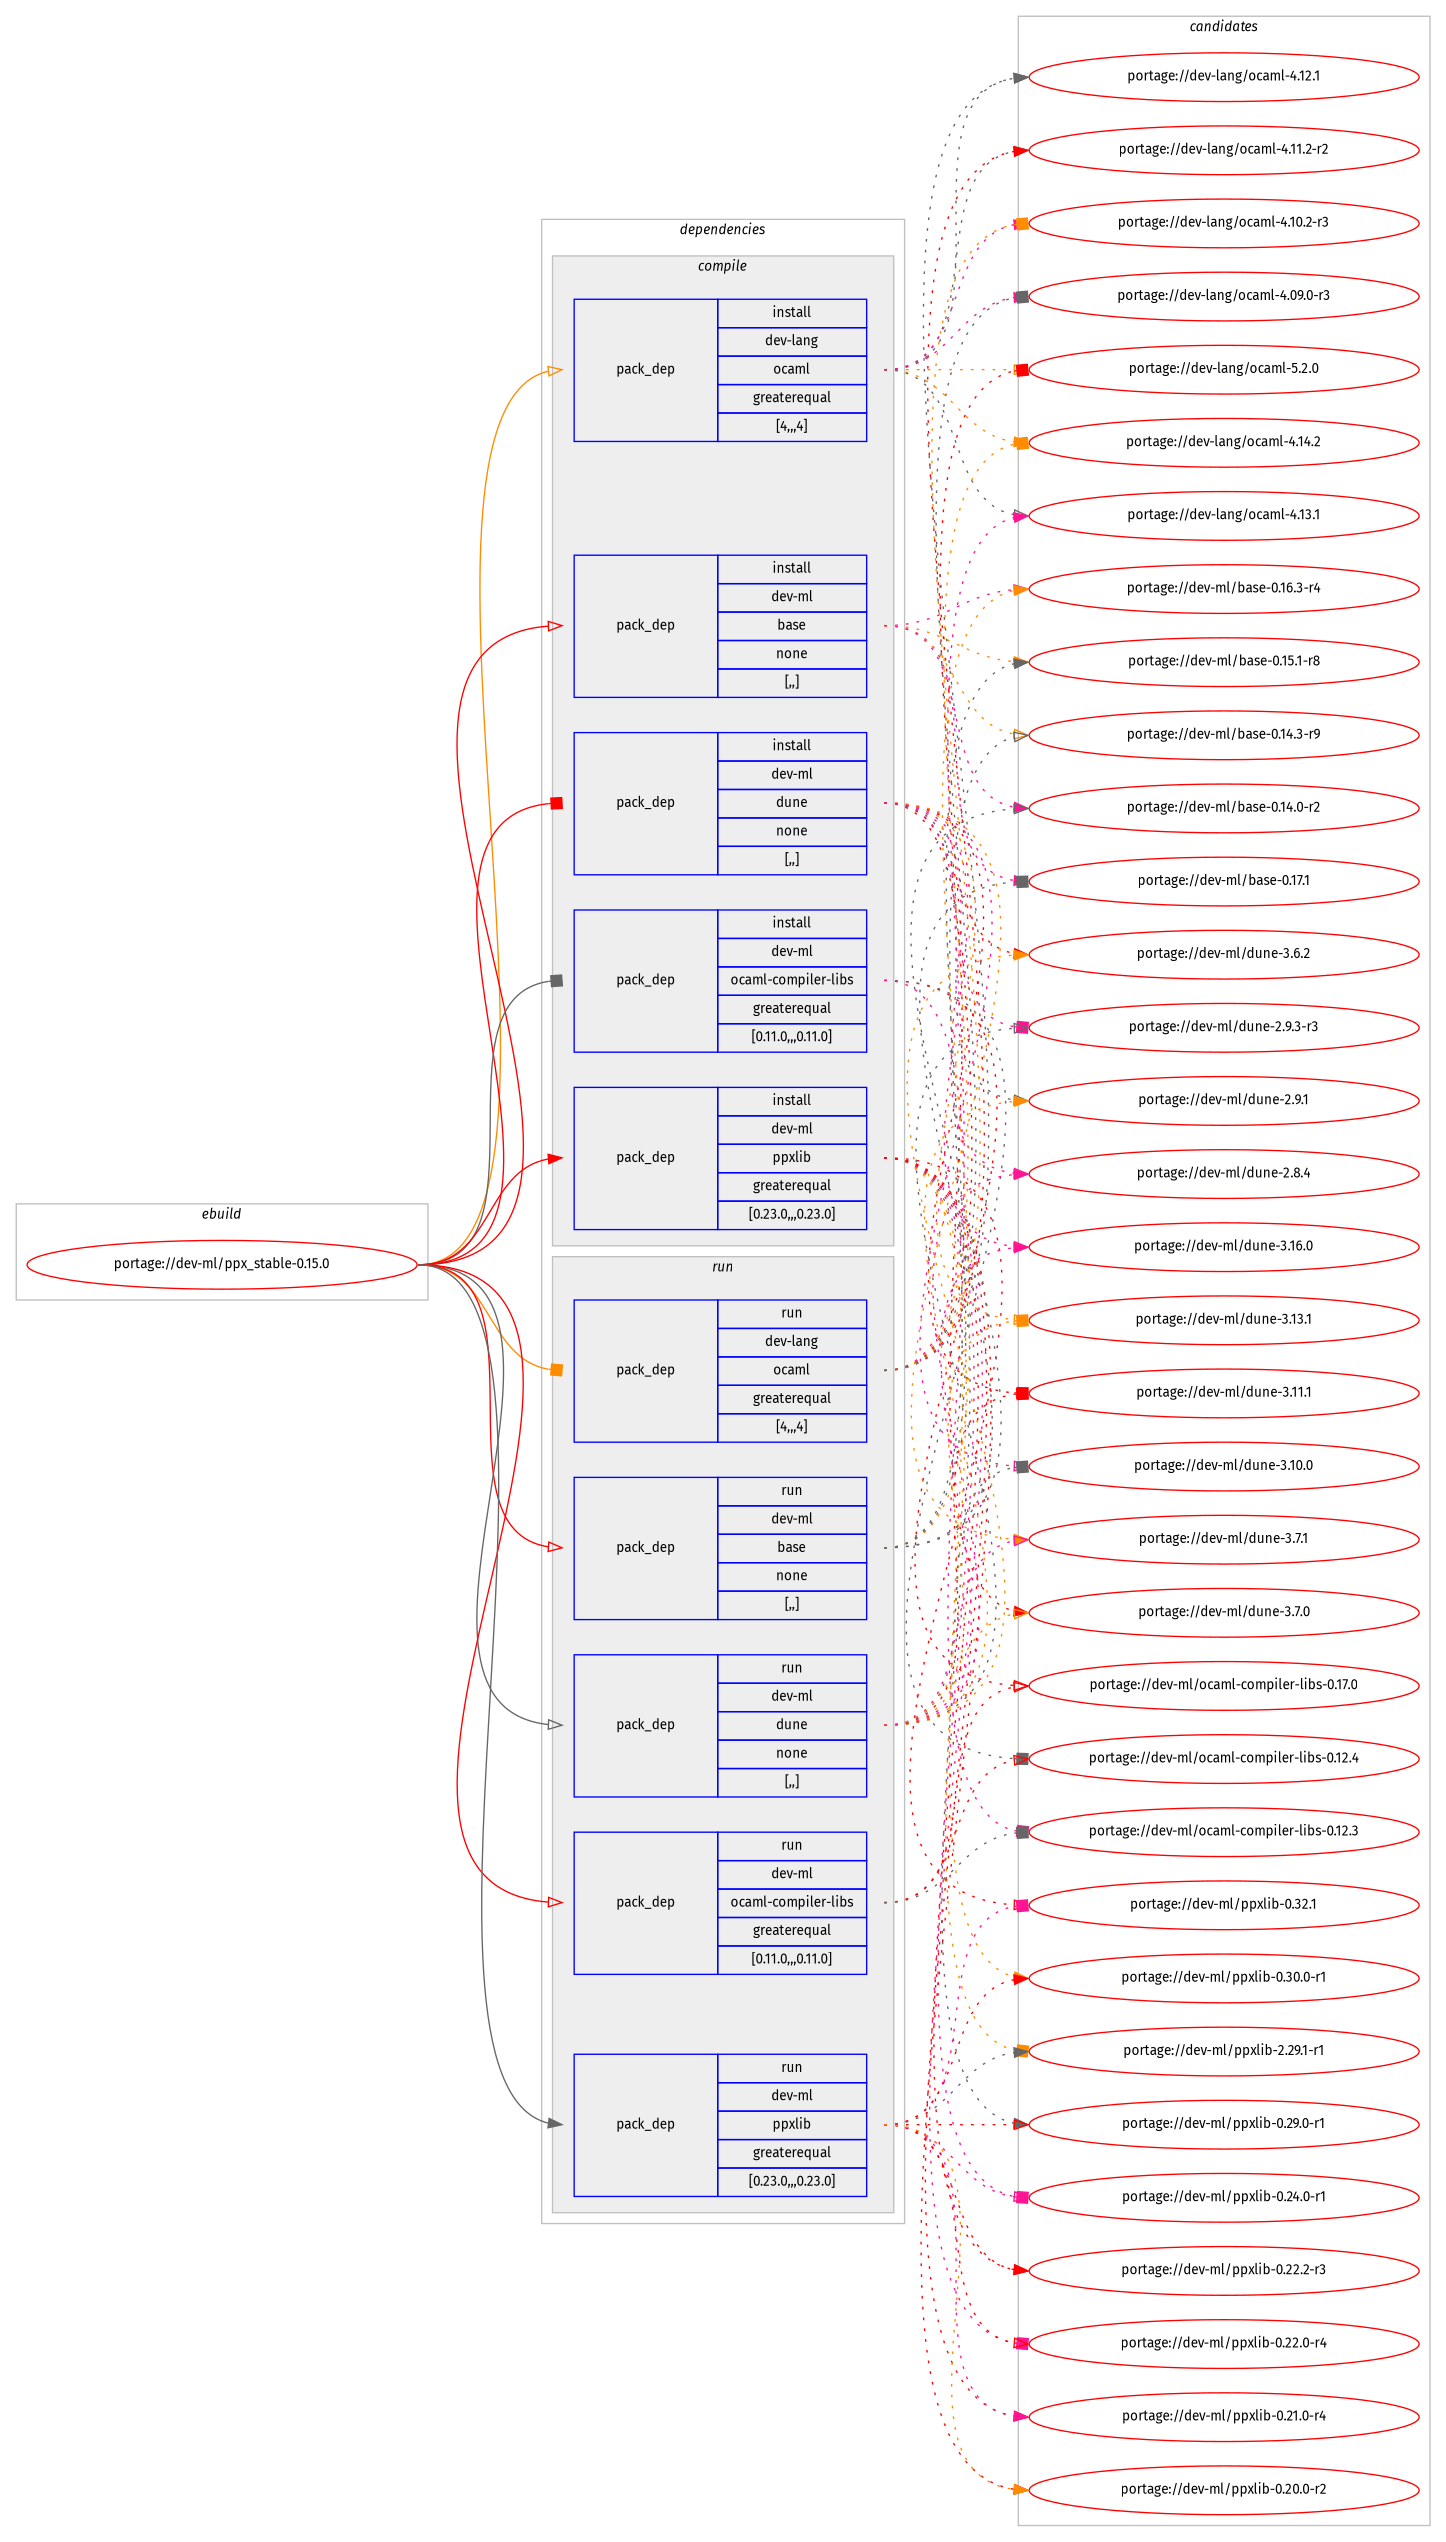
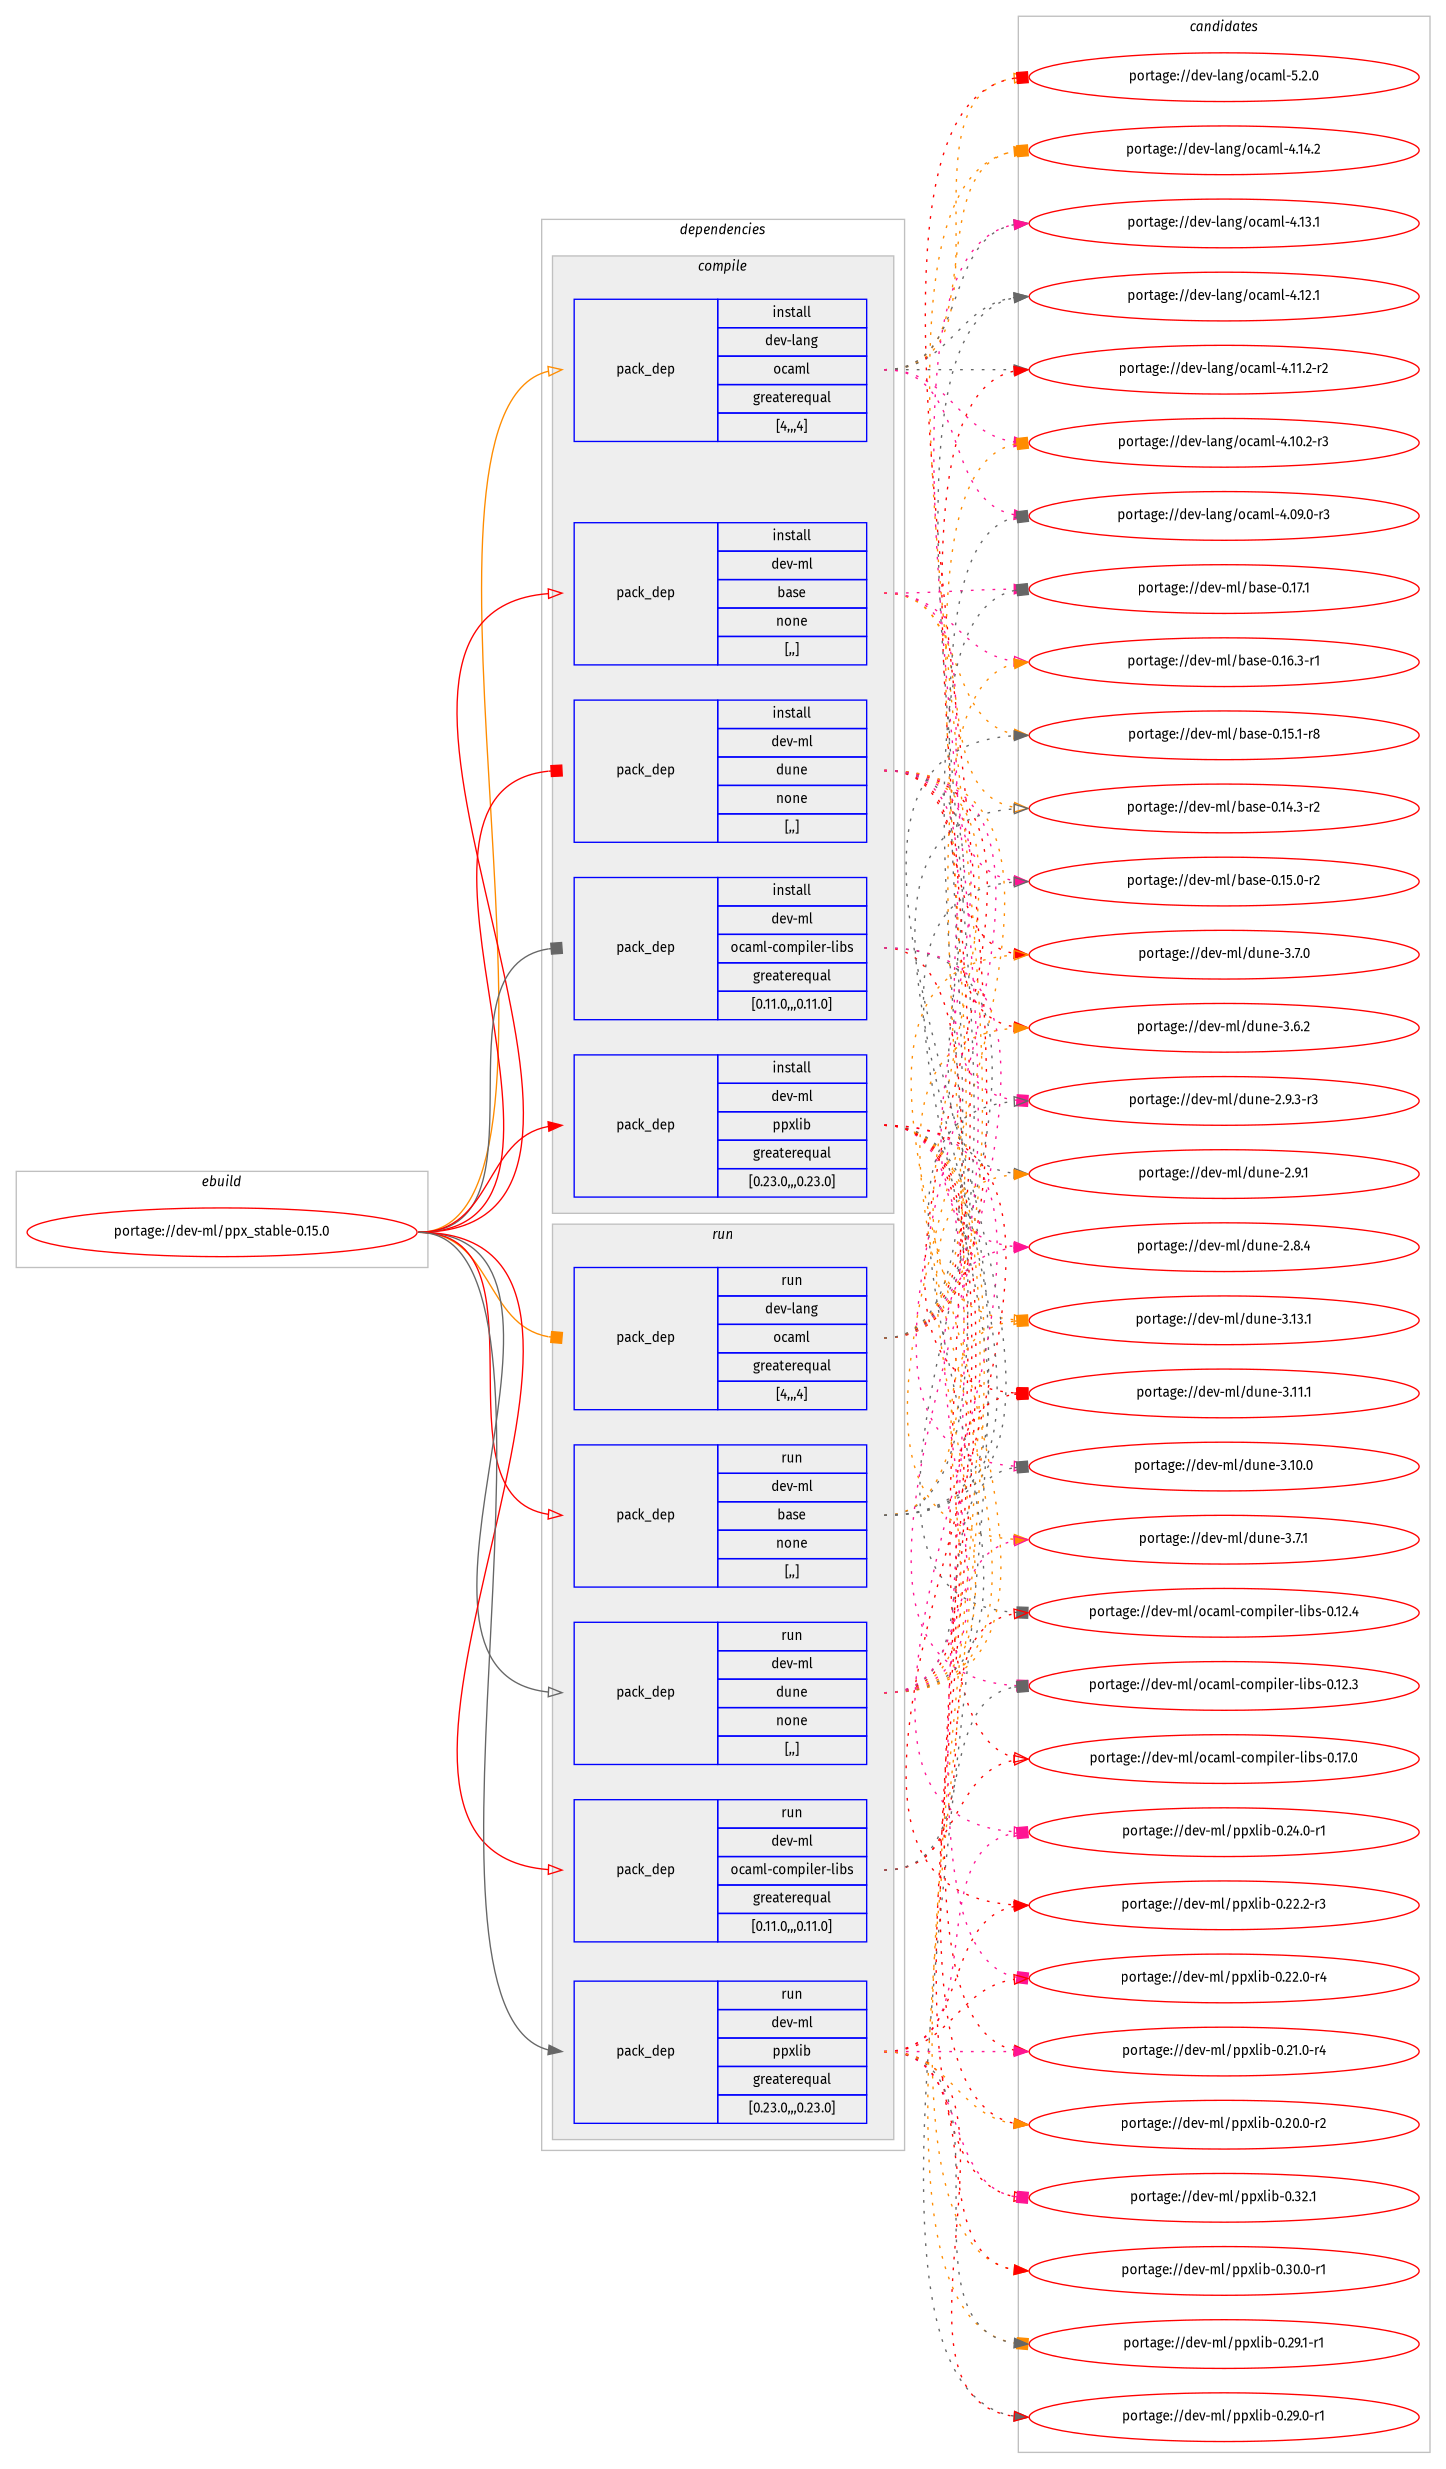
(1224, 589) -> (1224, 662)
(1224, 735) -> (1224, 808)
(1224, 808) -> (1224, 882)
(1224, 1247) -> none
(1224, 2052) -> (1224, 2344)
